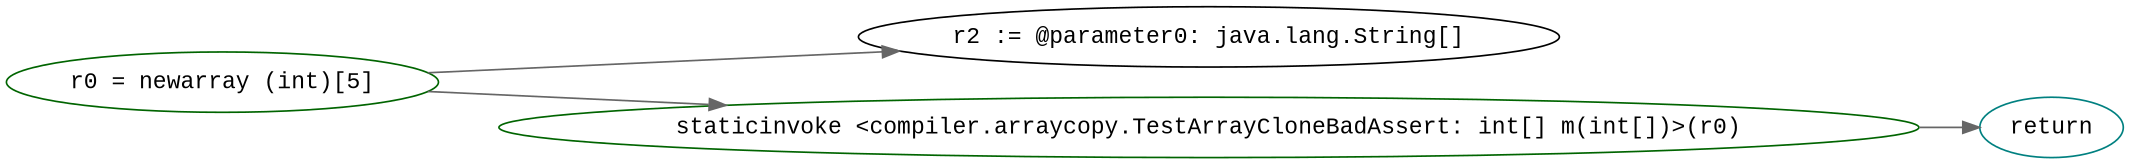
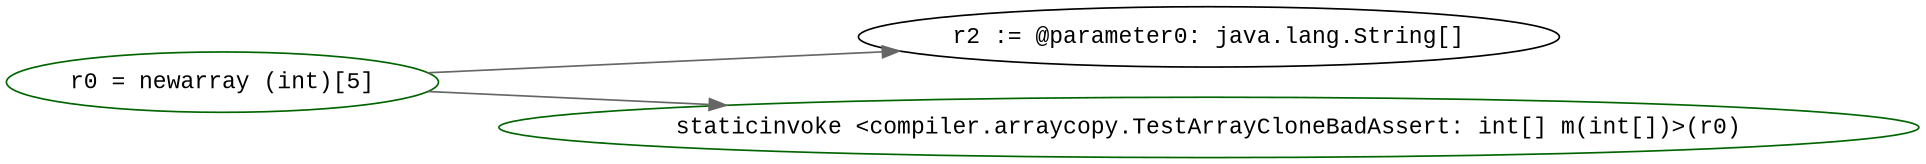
(2052, 127) -> none
